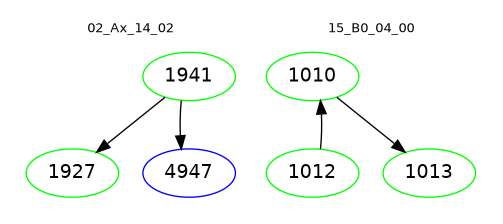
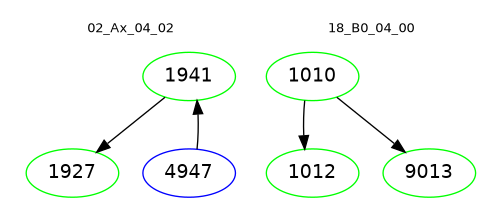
(131, 29) -> (131, 29)
(372, 29) -> (372, 29)
(180, 118) -> (198, 132)
(322, 132) -> (304, 118)
(429, 173) -> (429, 173)
